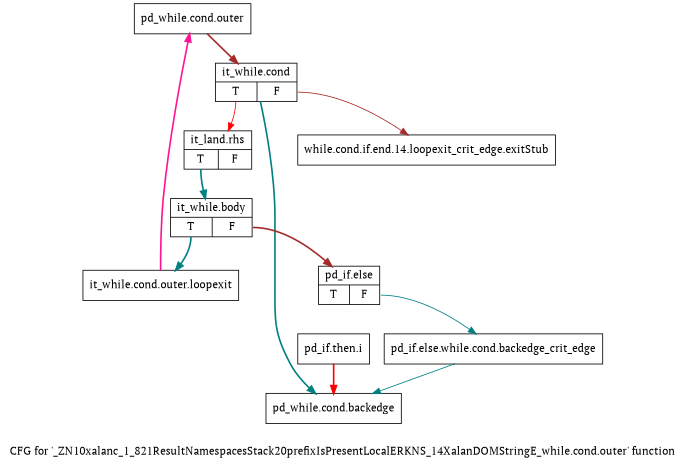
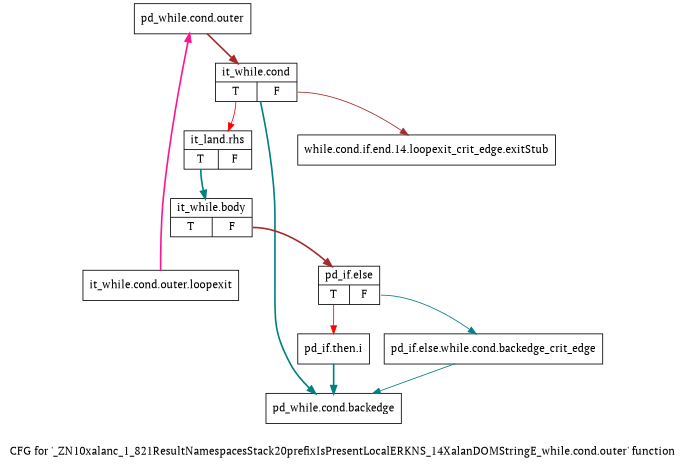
(188, 251) -> none
none -> (334, 315)
(334, 375) -> (334, 375)
